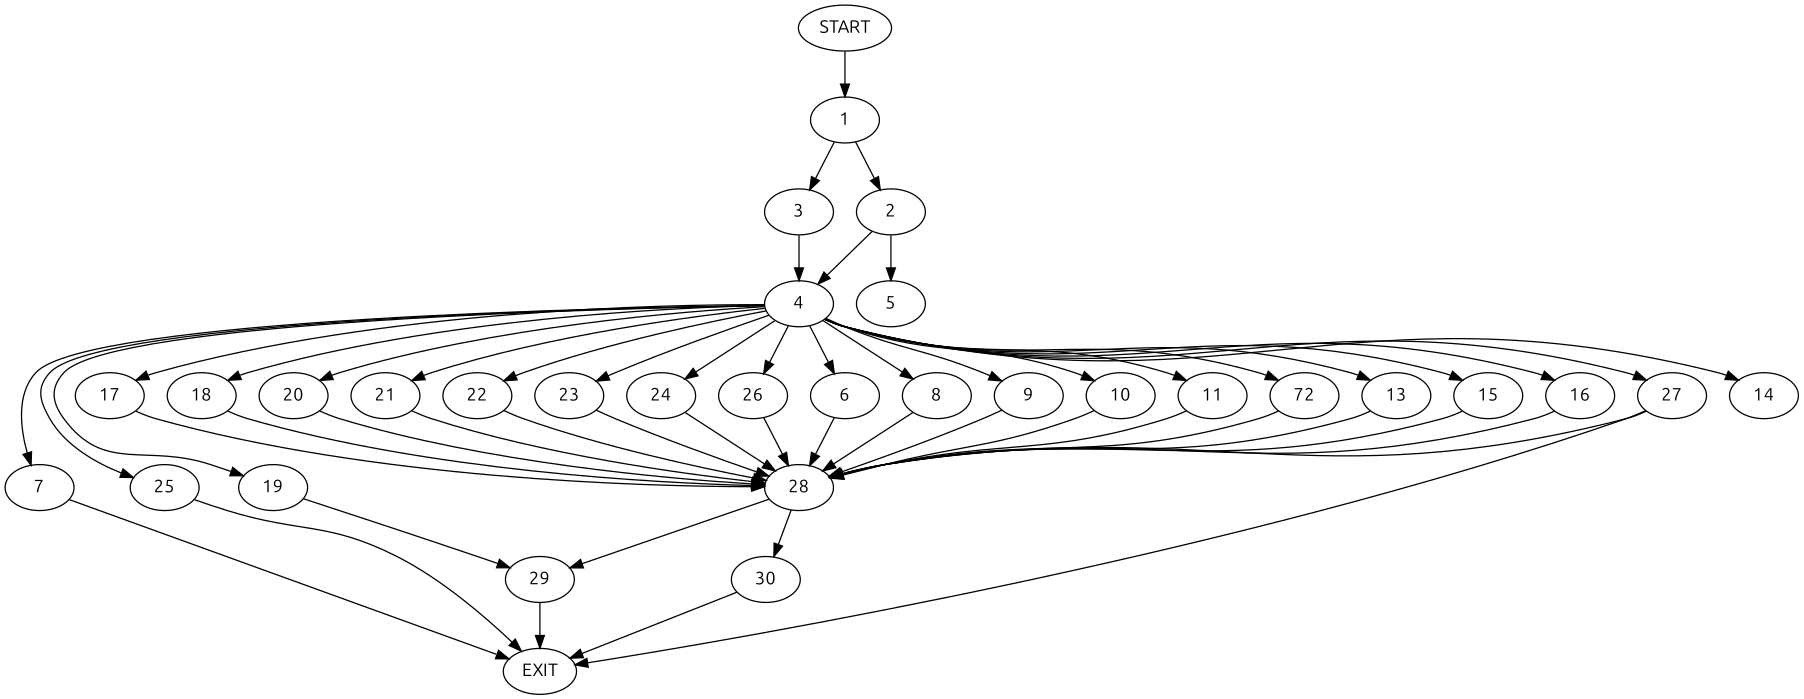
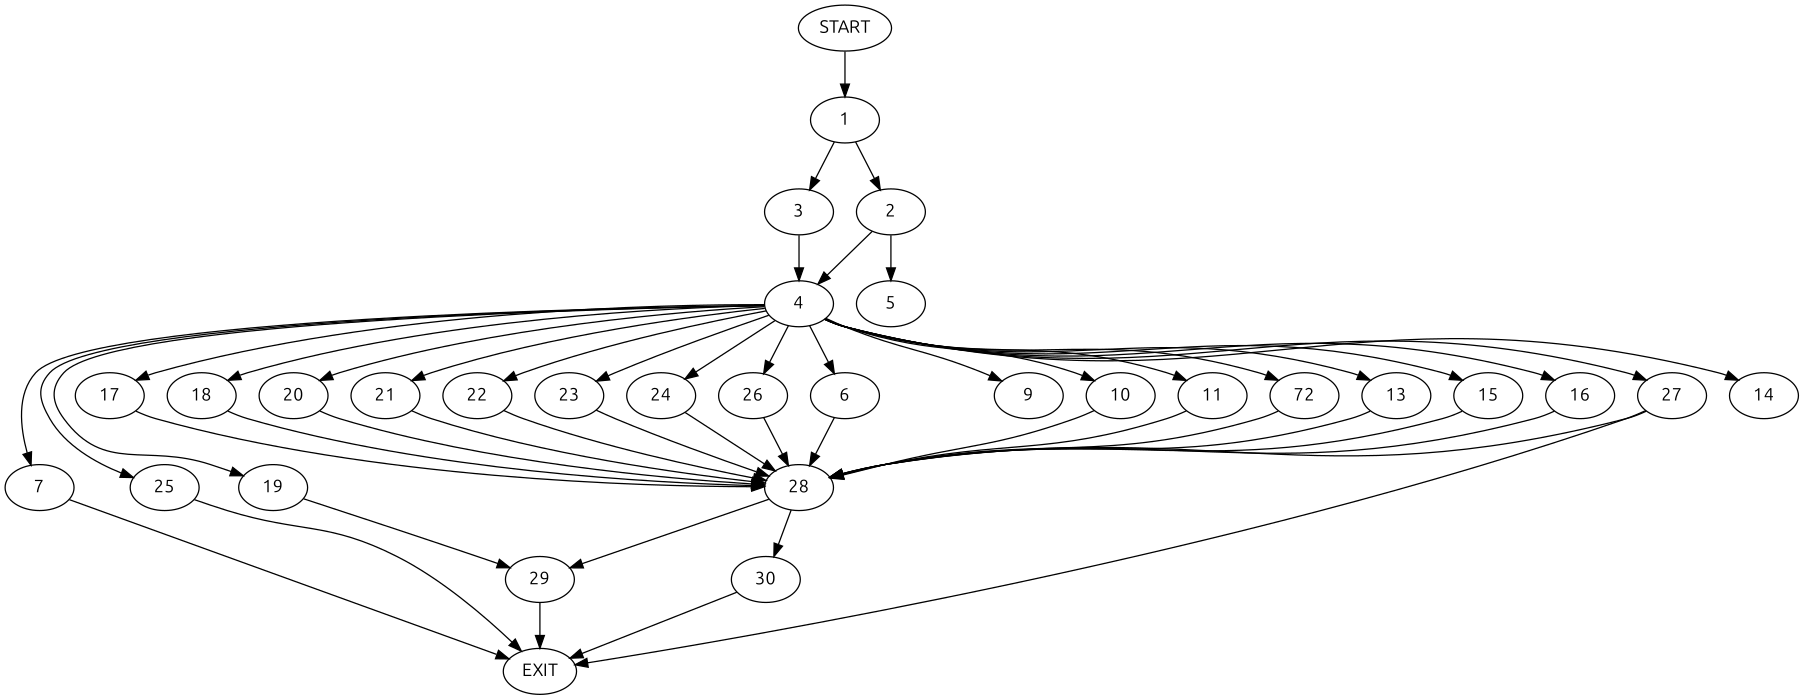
(937, 396) -> none
(922, 443) -> none
